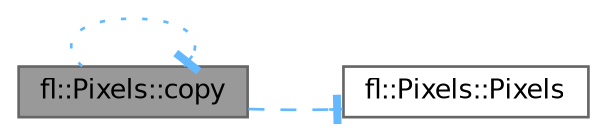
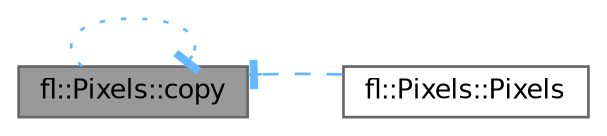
(289, 110) -> (302, 74)
